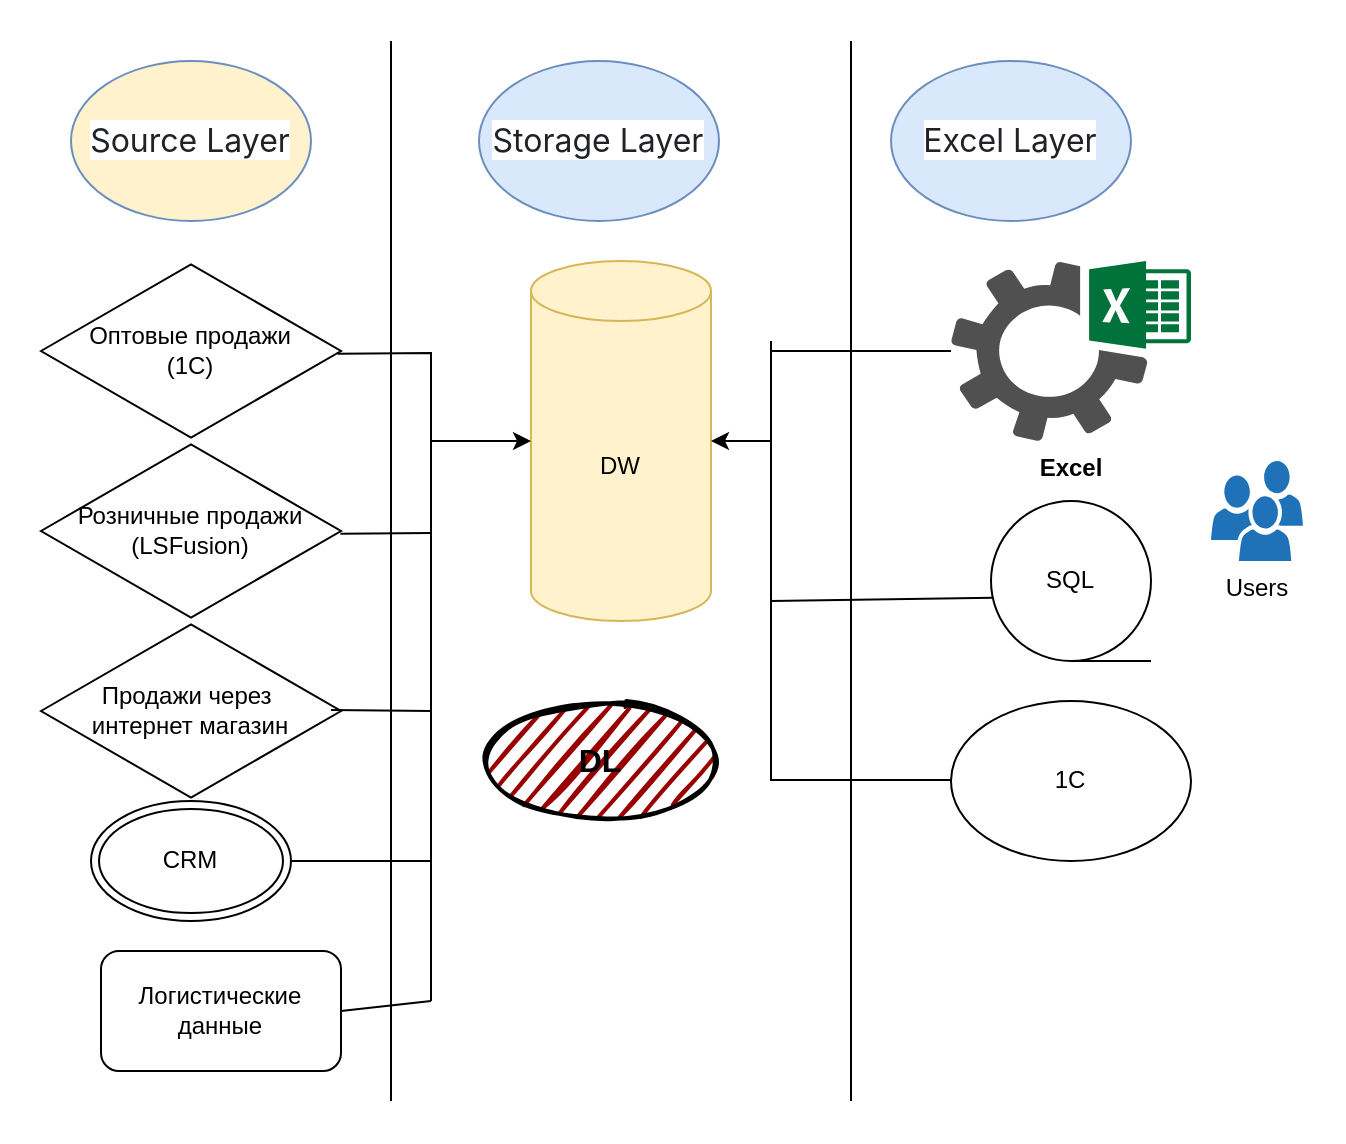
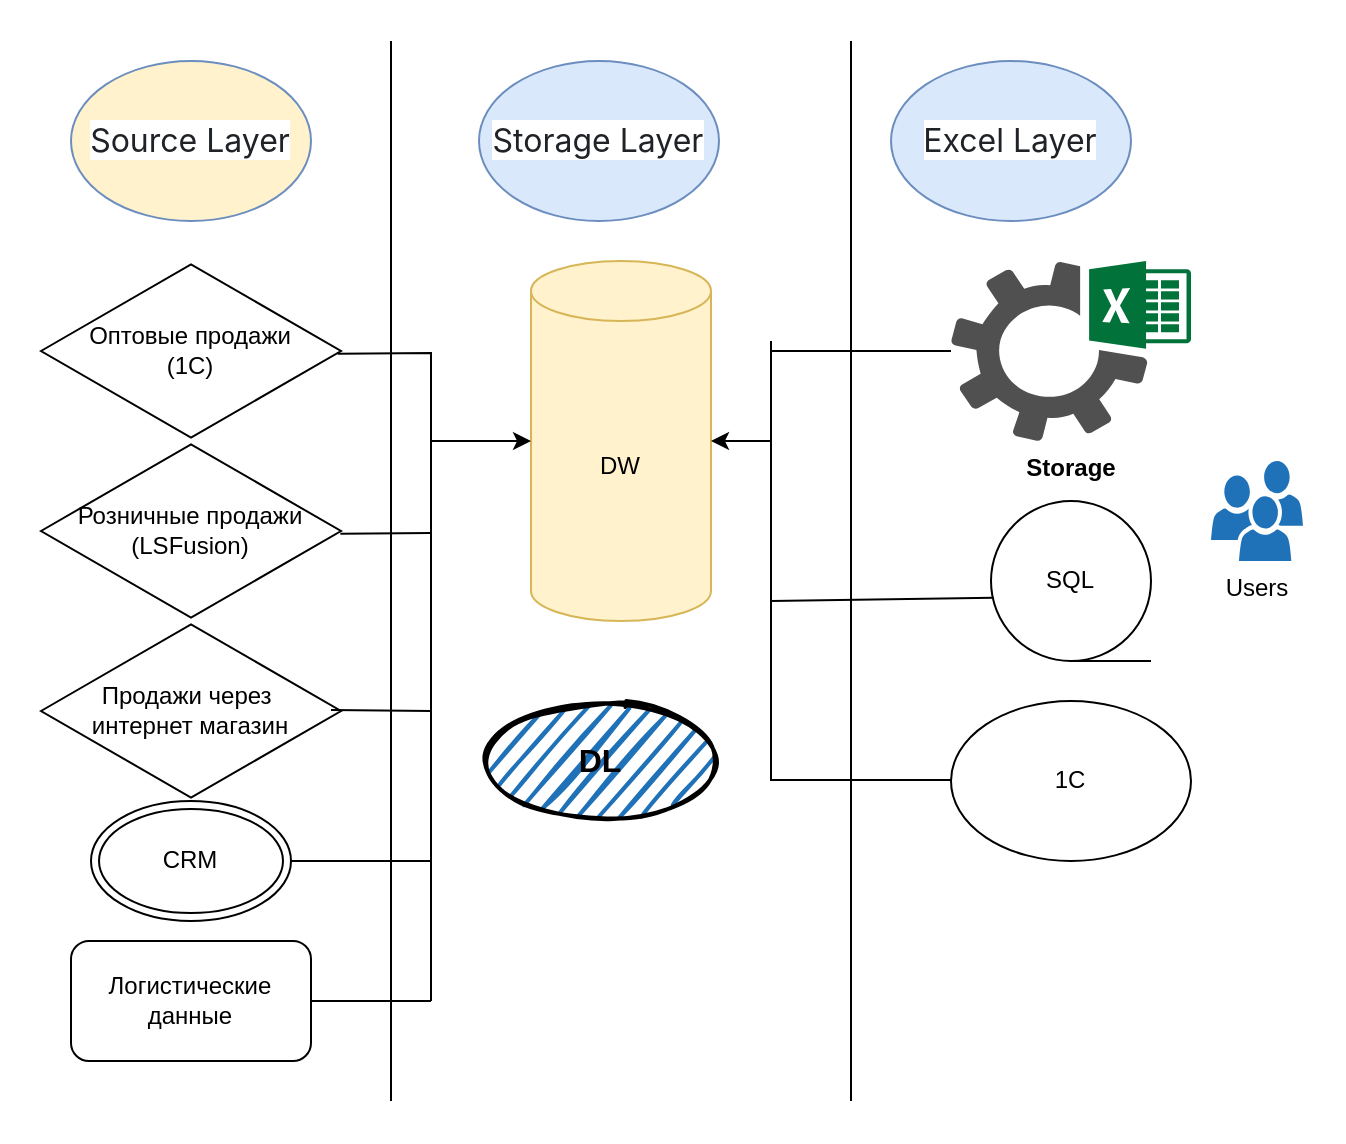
(1072, 469) -> (1072, 469)
(601, 761) -> (601, 761)
(221, 1011) -> (191, 1001)
